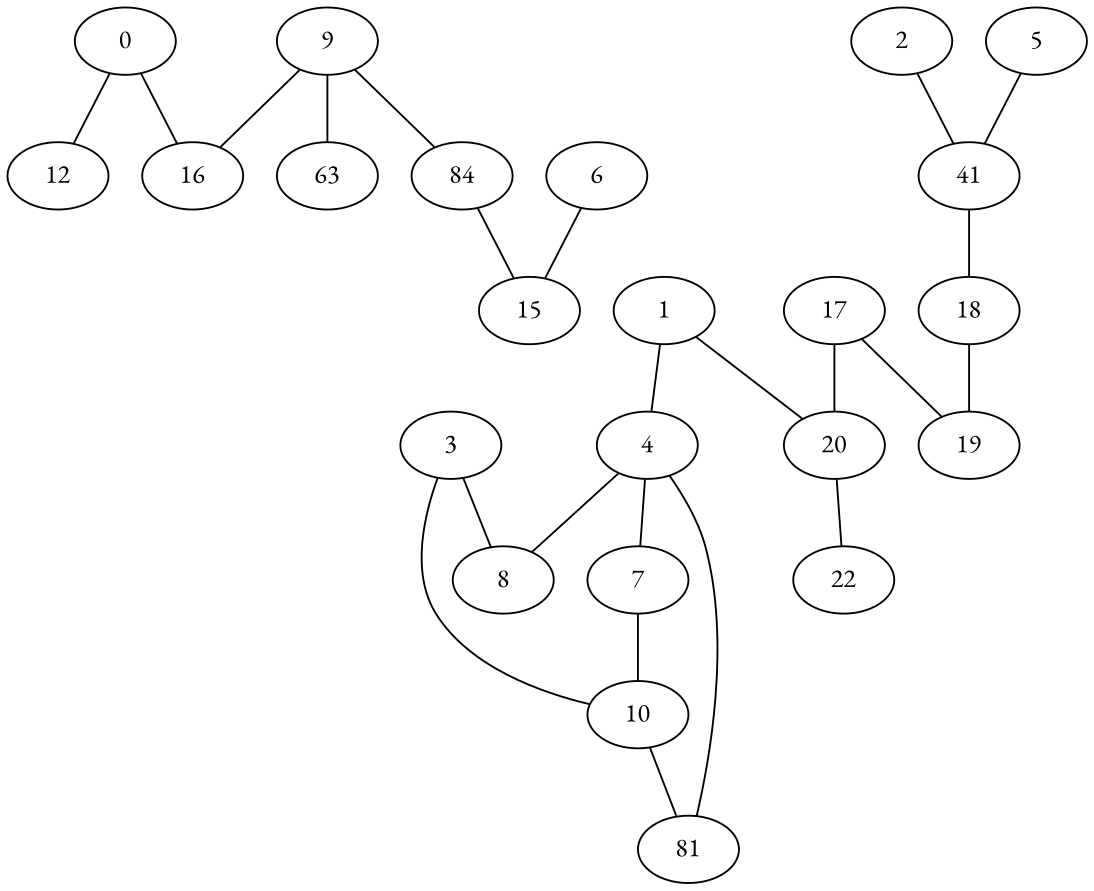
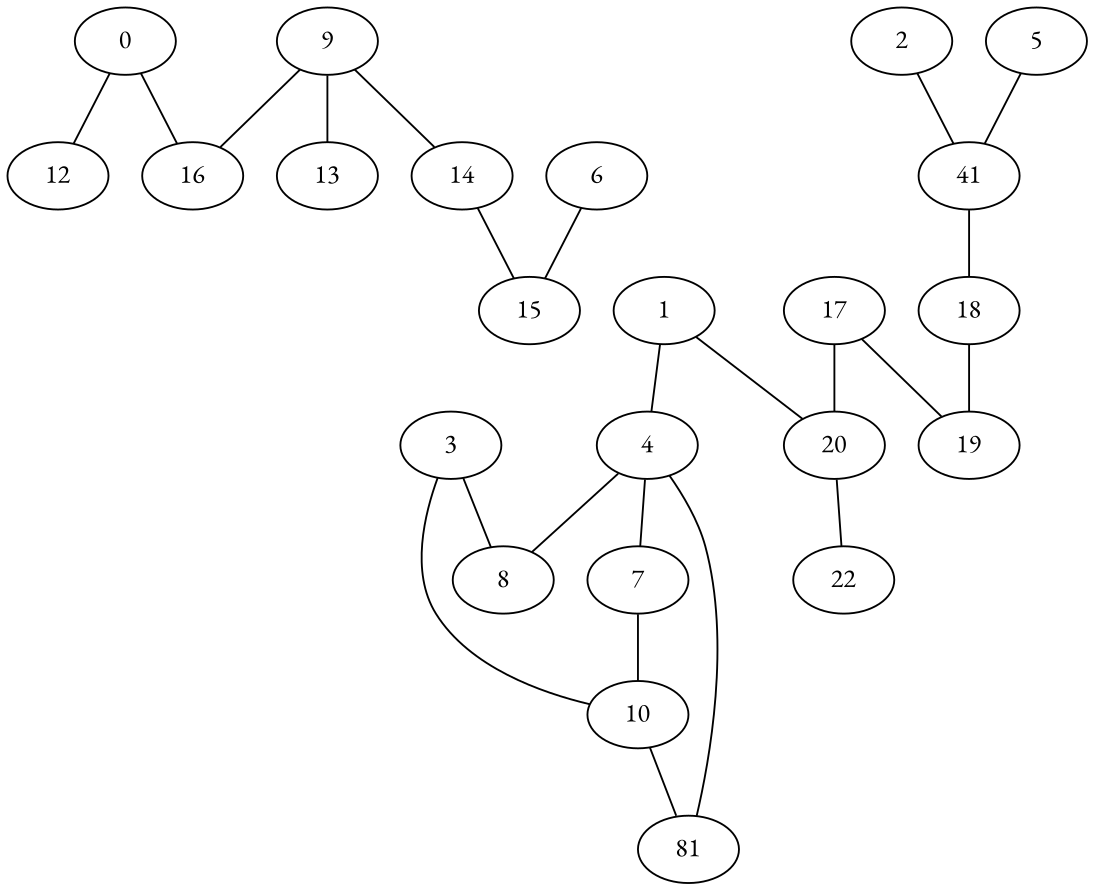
(327, 176) -> (327, 176)
(462, 176) -> (462, 176)
